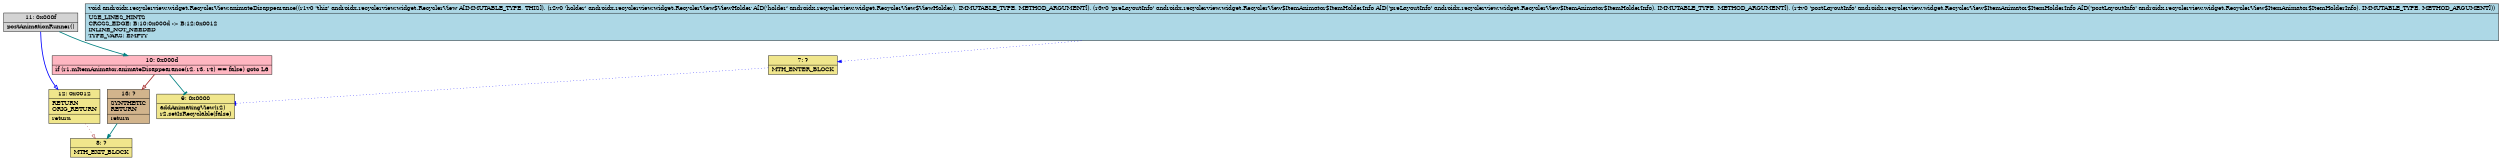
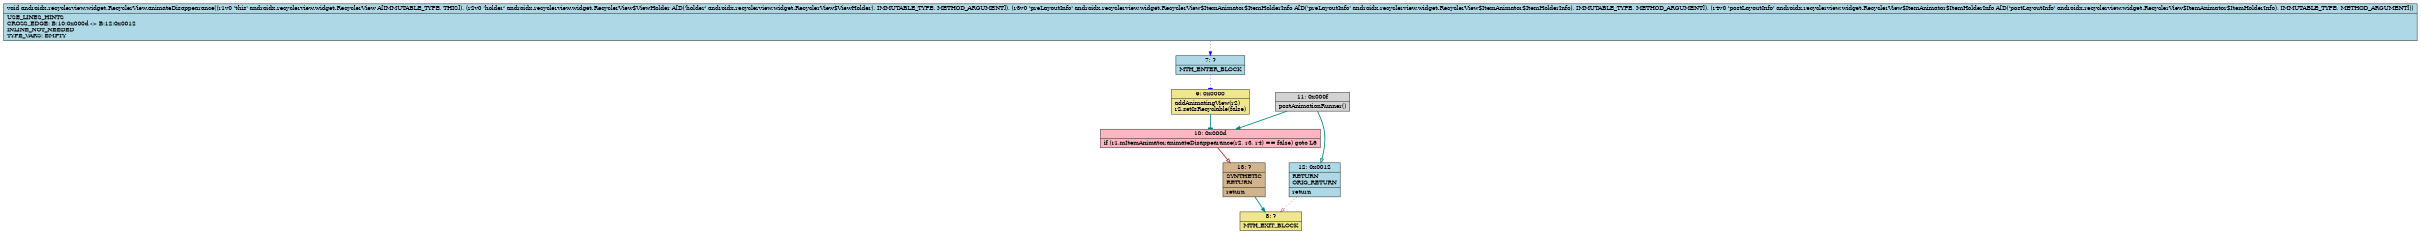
(44, 60) -> (1325, 135)
(803, 65) -> (1210, 65)
(177, 83) -> (1210, 121)
(74, 106) -> (1315, 180)
